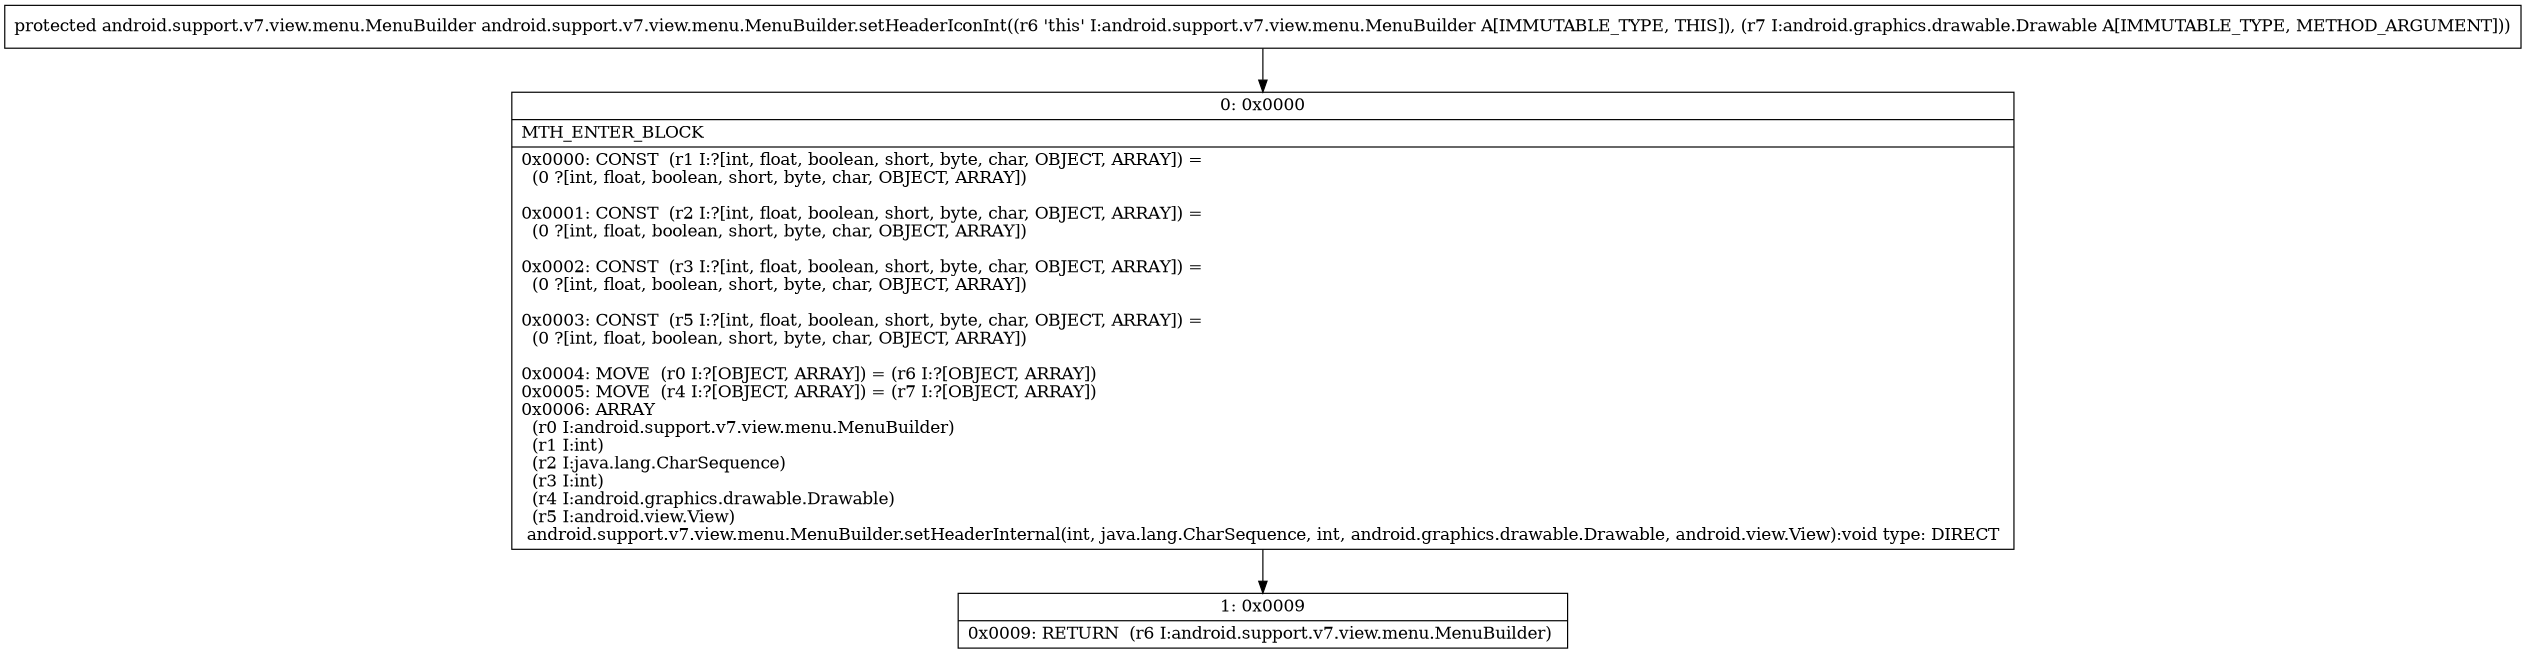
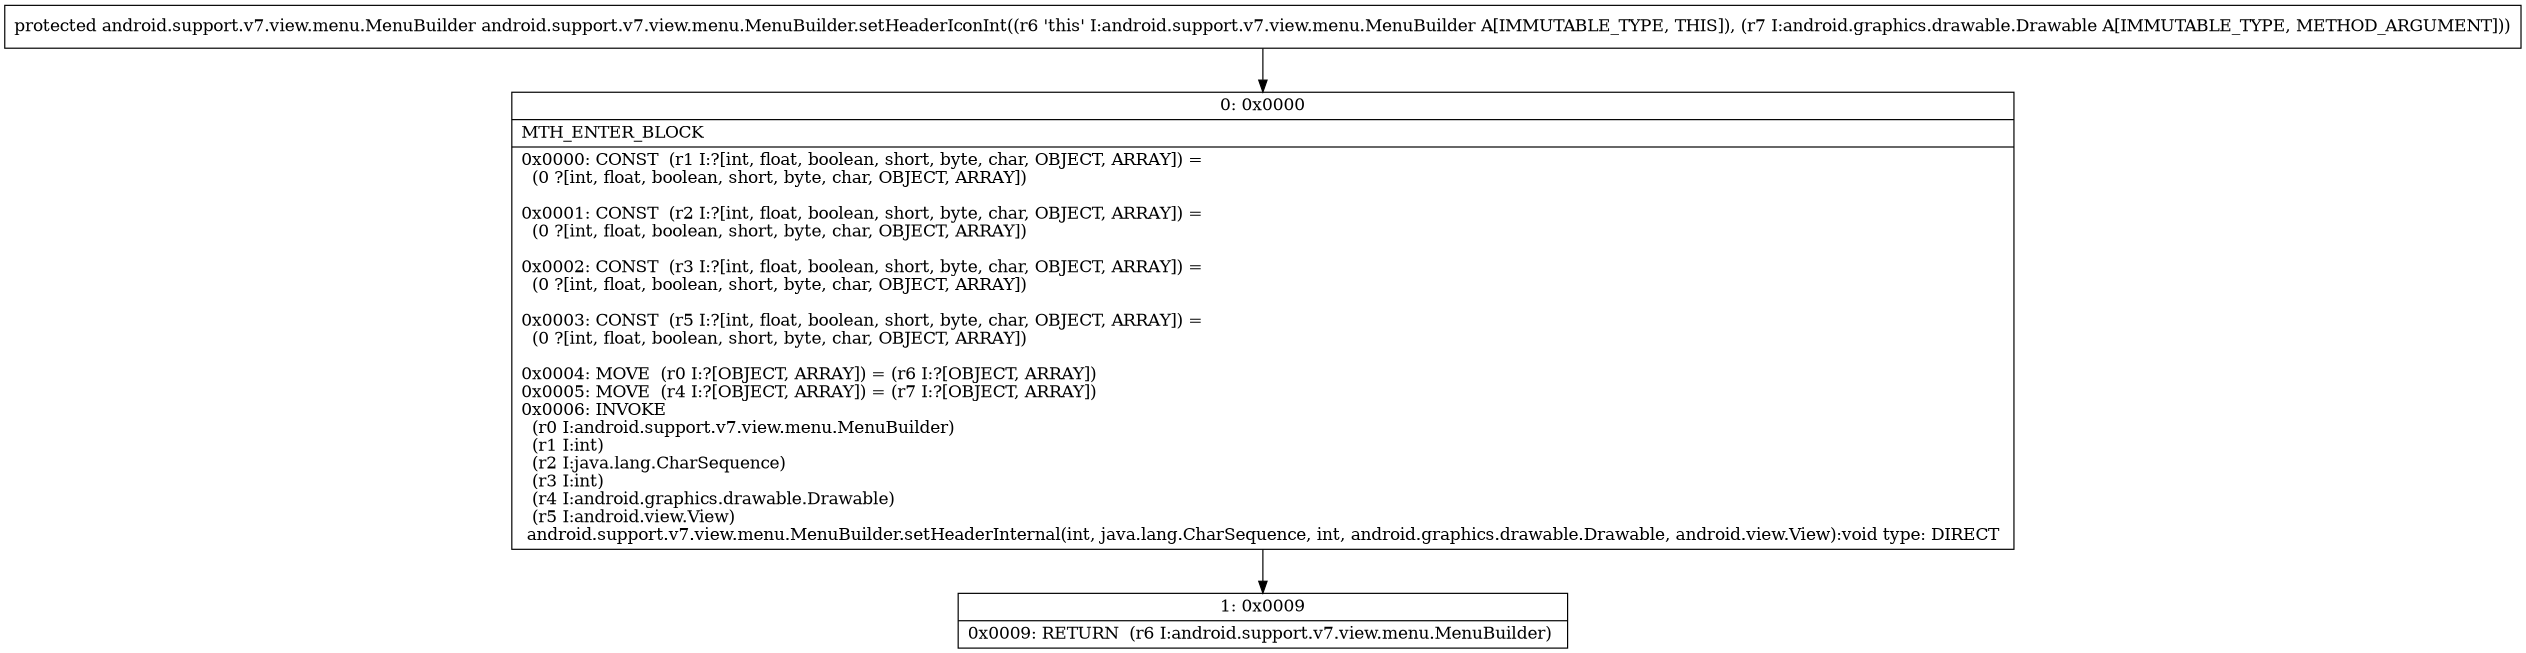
(593, 410) -> (599, 410)
